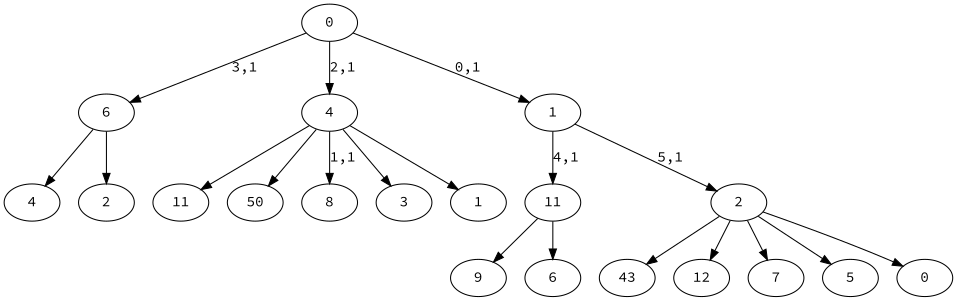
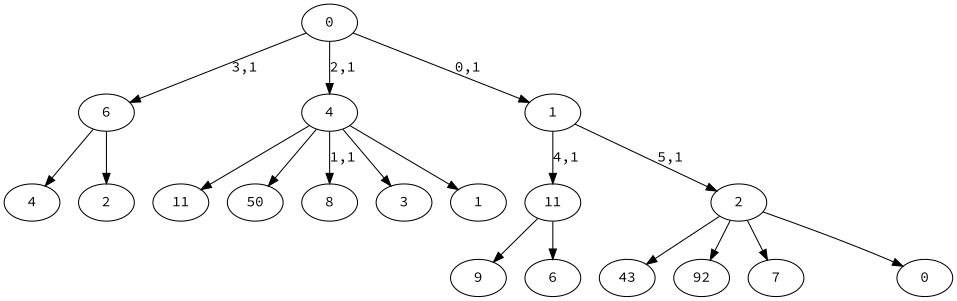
(702, 278) -> (702, 278)
(850, 278) -> none
